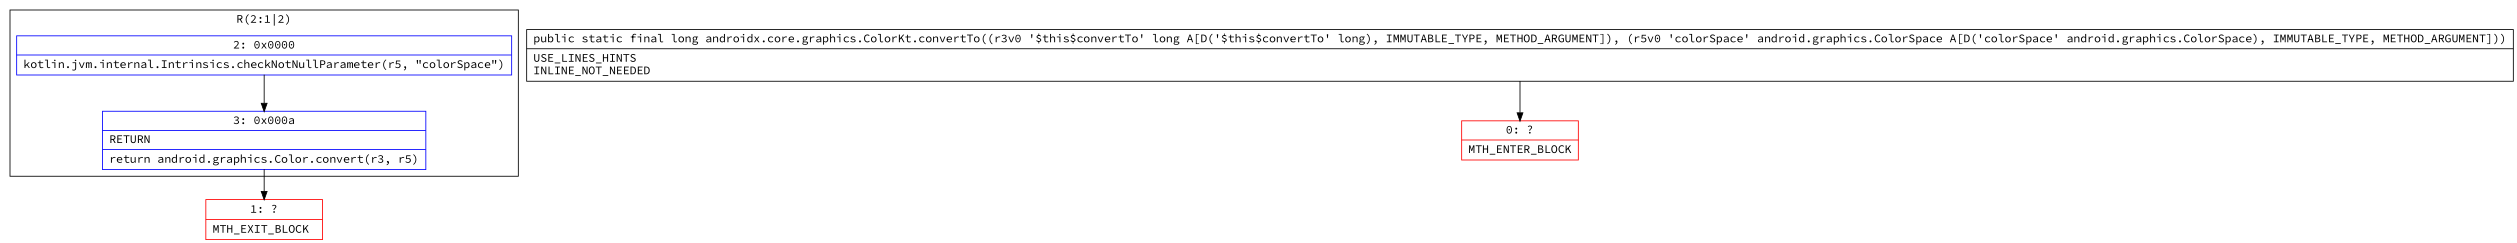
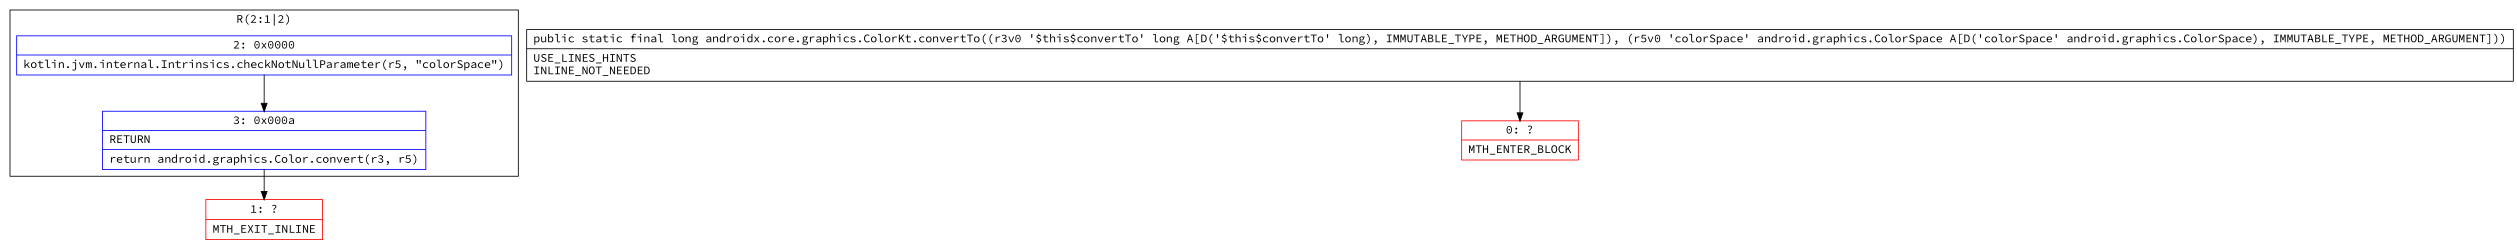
(261, 229) -> (264, 229)
